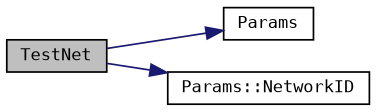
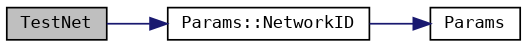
(157, 41) -> (391, 24)
